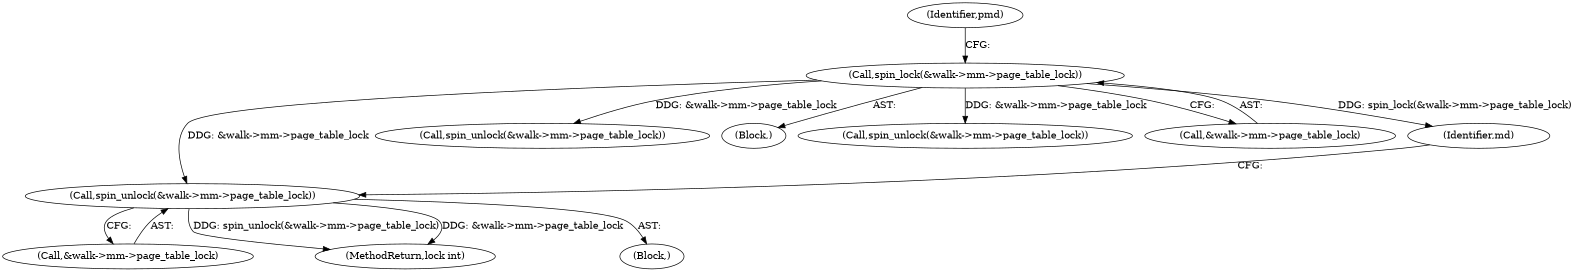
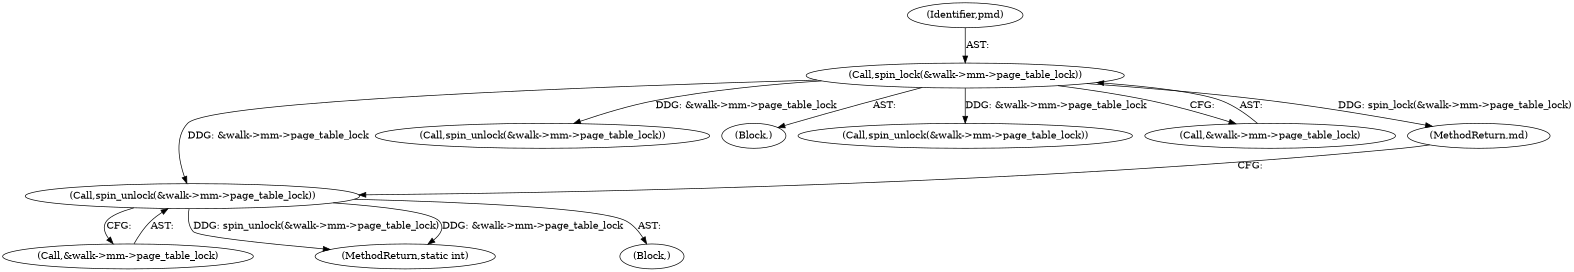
(979, 45) -> (979, 45)
(1479, 136) -> (1479, 136)
(405, 256) -> (405, 256)
